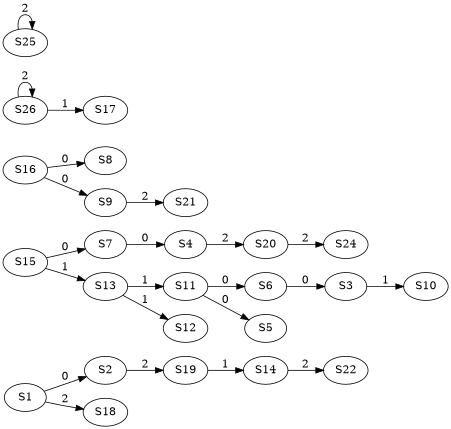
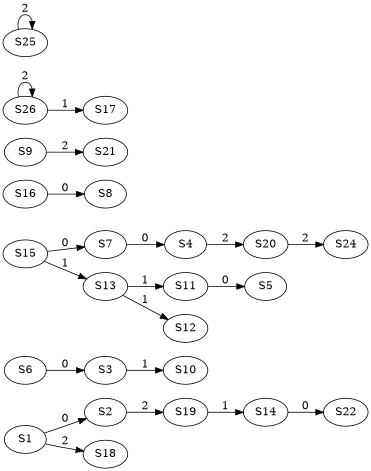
(62, 185) -> none
(222, 286) -> none
(306, 365) -> (306, 406)
